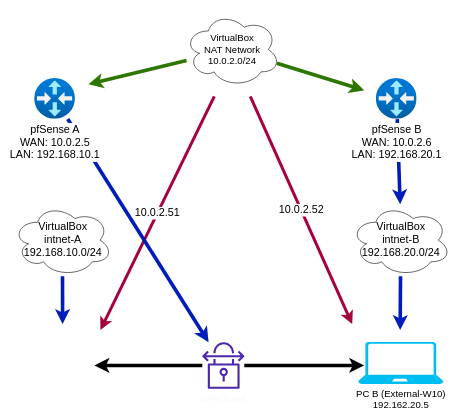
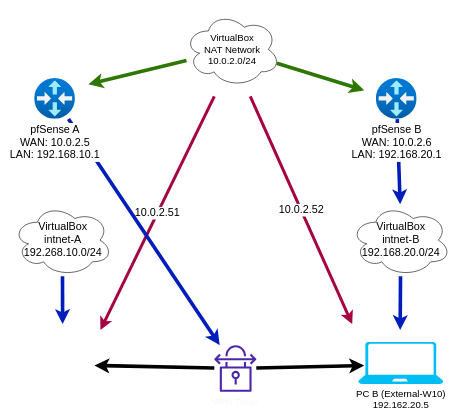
(63, 240) -> (63, 240)
(224, 366) -> (236, 369)
